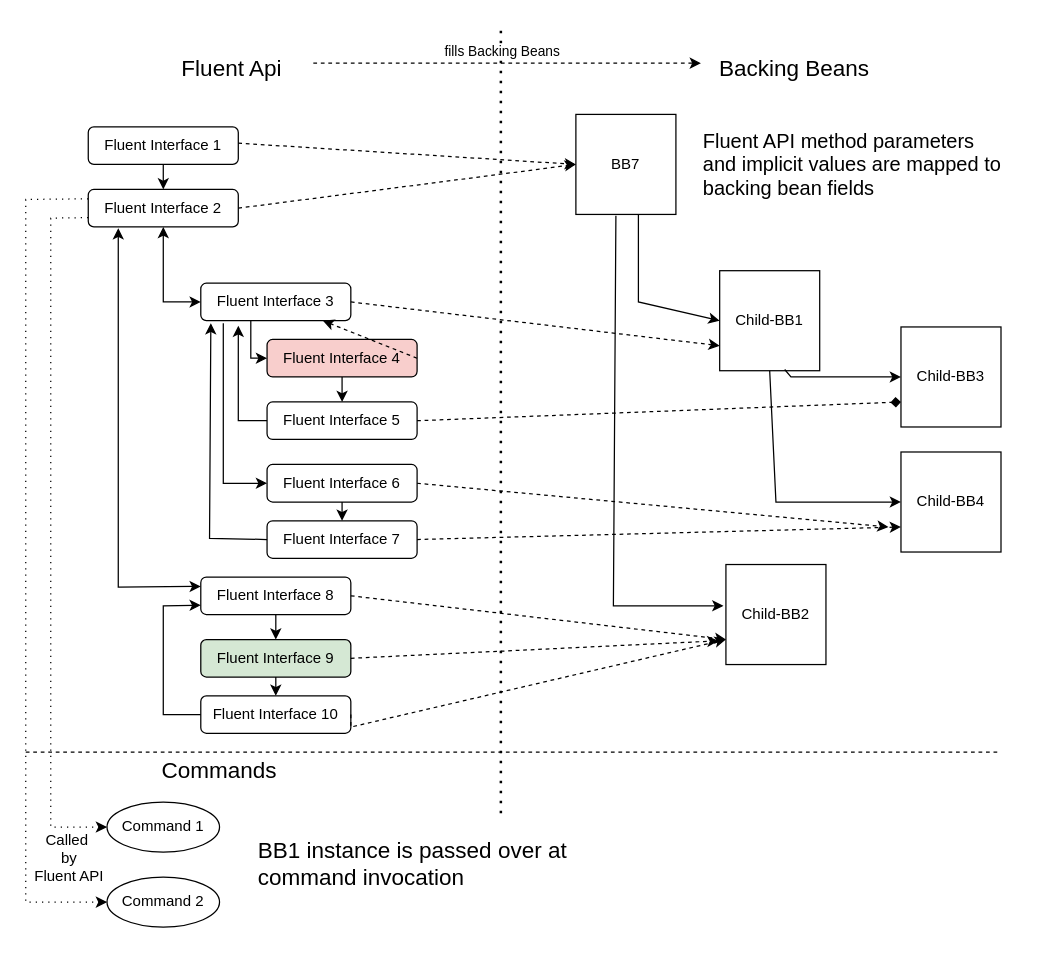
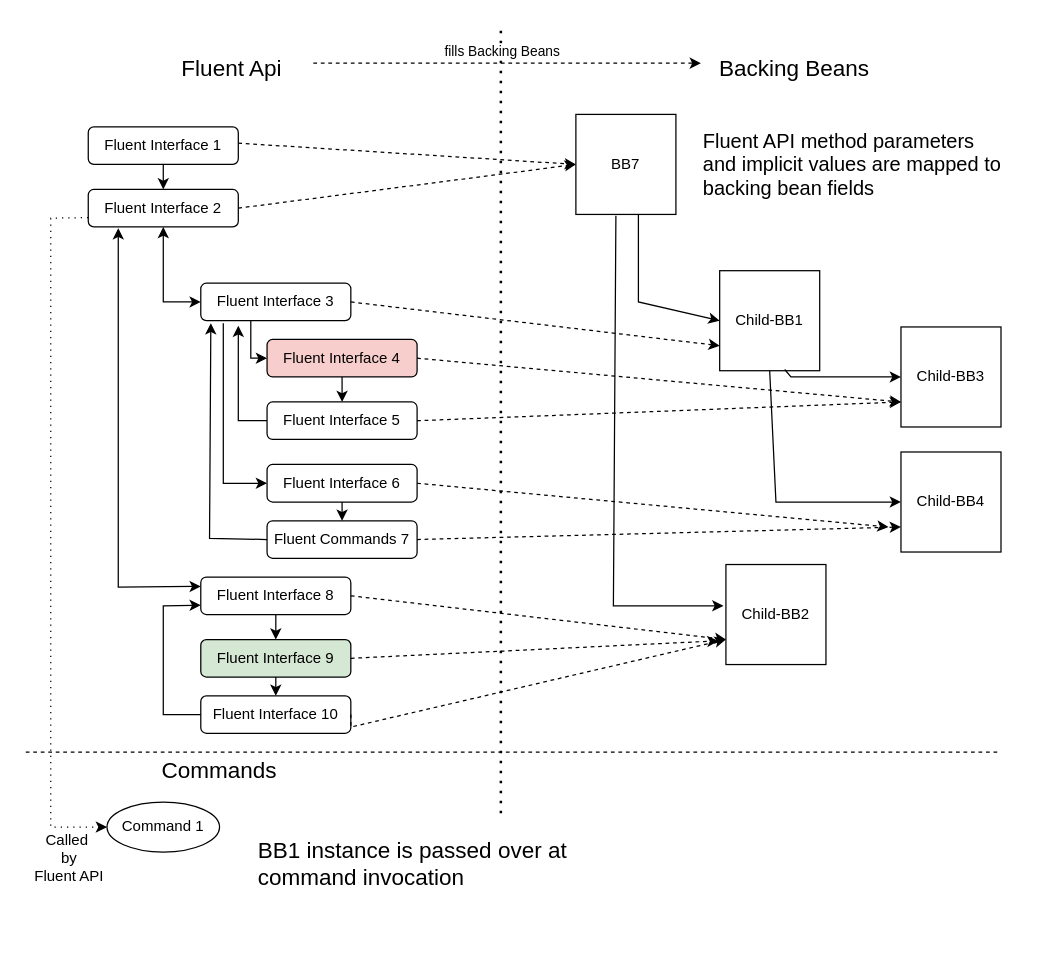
(374, 341) -> (654, 380)
(785, 406) -> (893, 402)
(342, 539) -> (342, 539)
(26, 558) -> none
(163, 902) -> none
